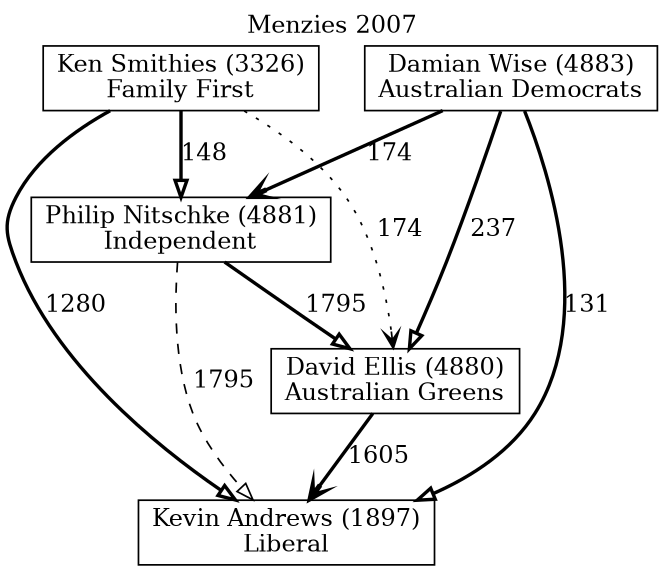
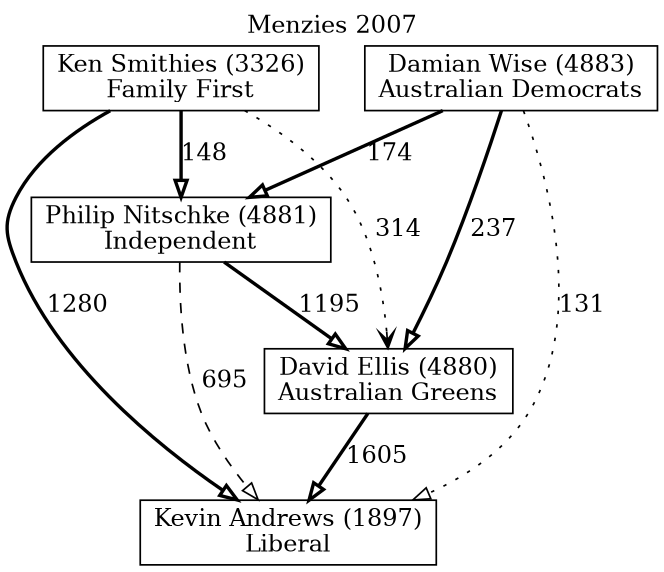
(354, 150) -> (354, 150)
(400, 230) -> (399, 230)
(337, 305) -> (330, 305)
(563, 328) -> (556, 327)
(224, 381) -> (225, 381)
(346, 450) -> (343, 450)
